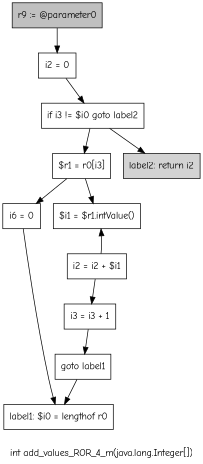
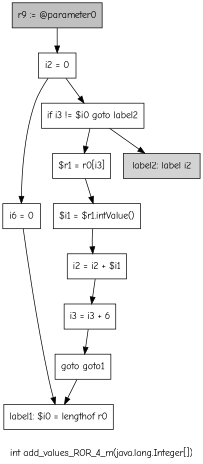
(162, 166) -> (162, 166)
(54, 189) -> (27, 135)
(102, 245) -> (92, 238)
(90, 317) -> (90, 317)
(83, 367) -> (83, 367)
